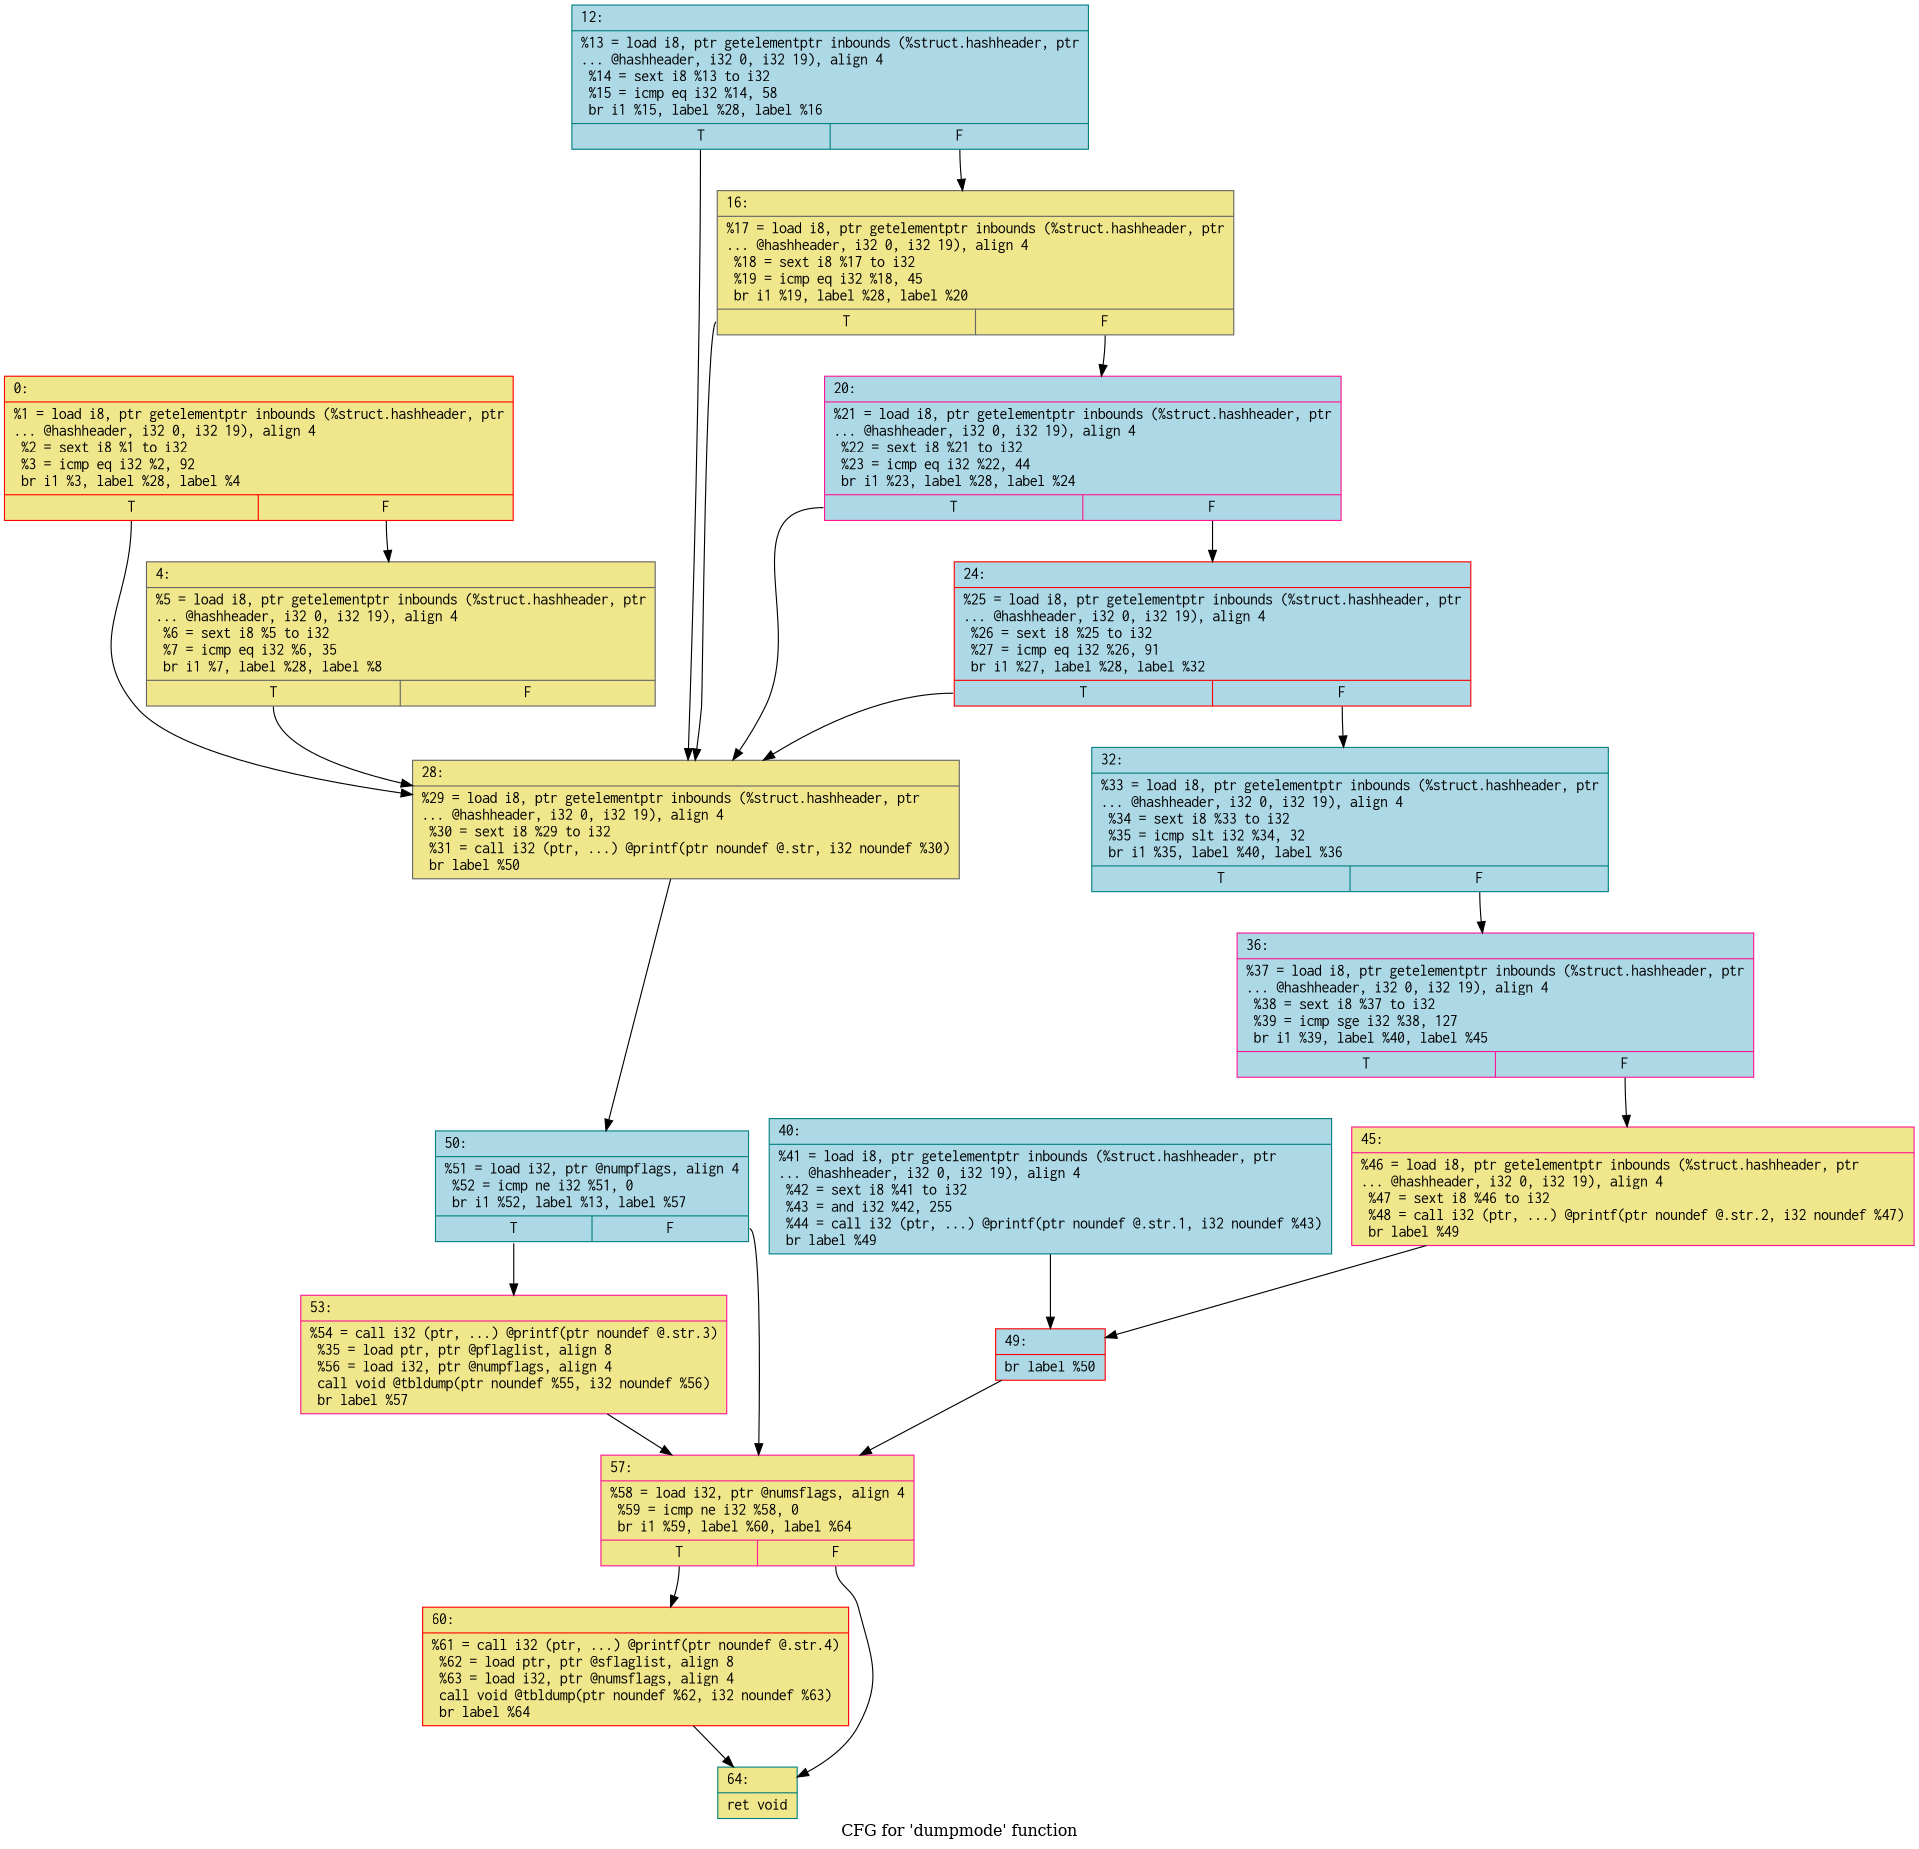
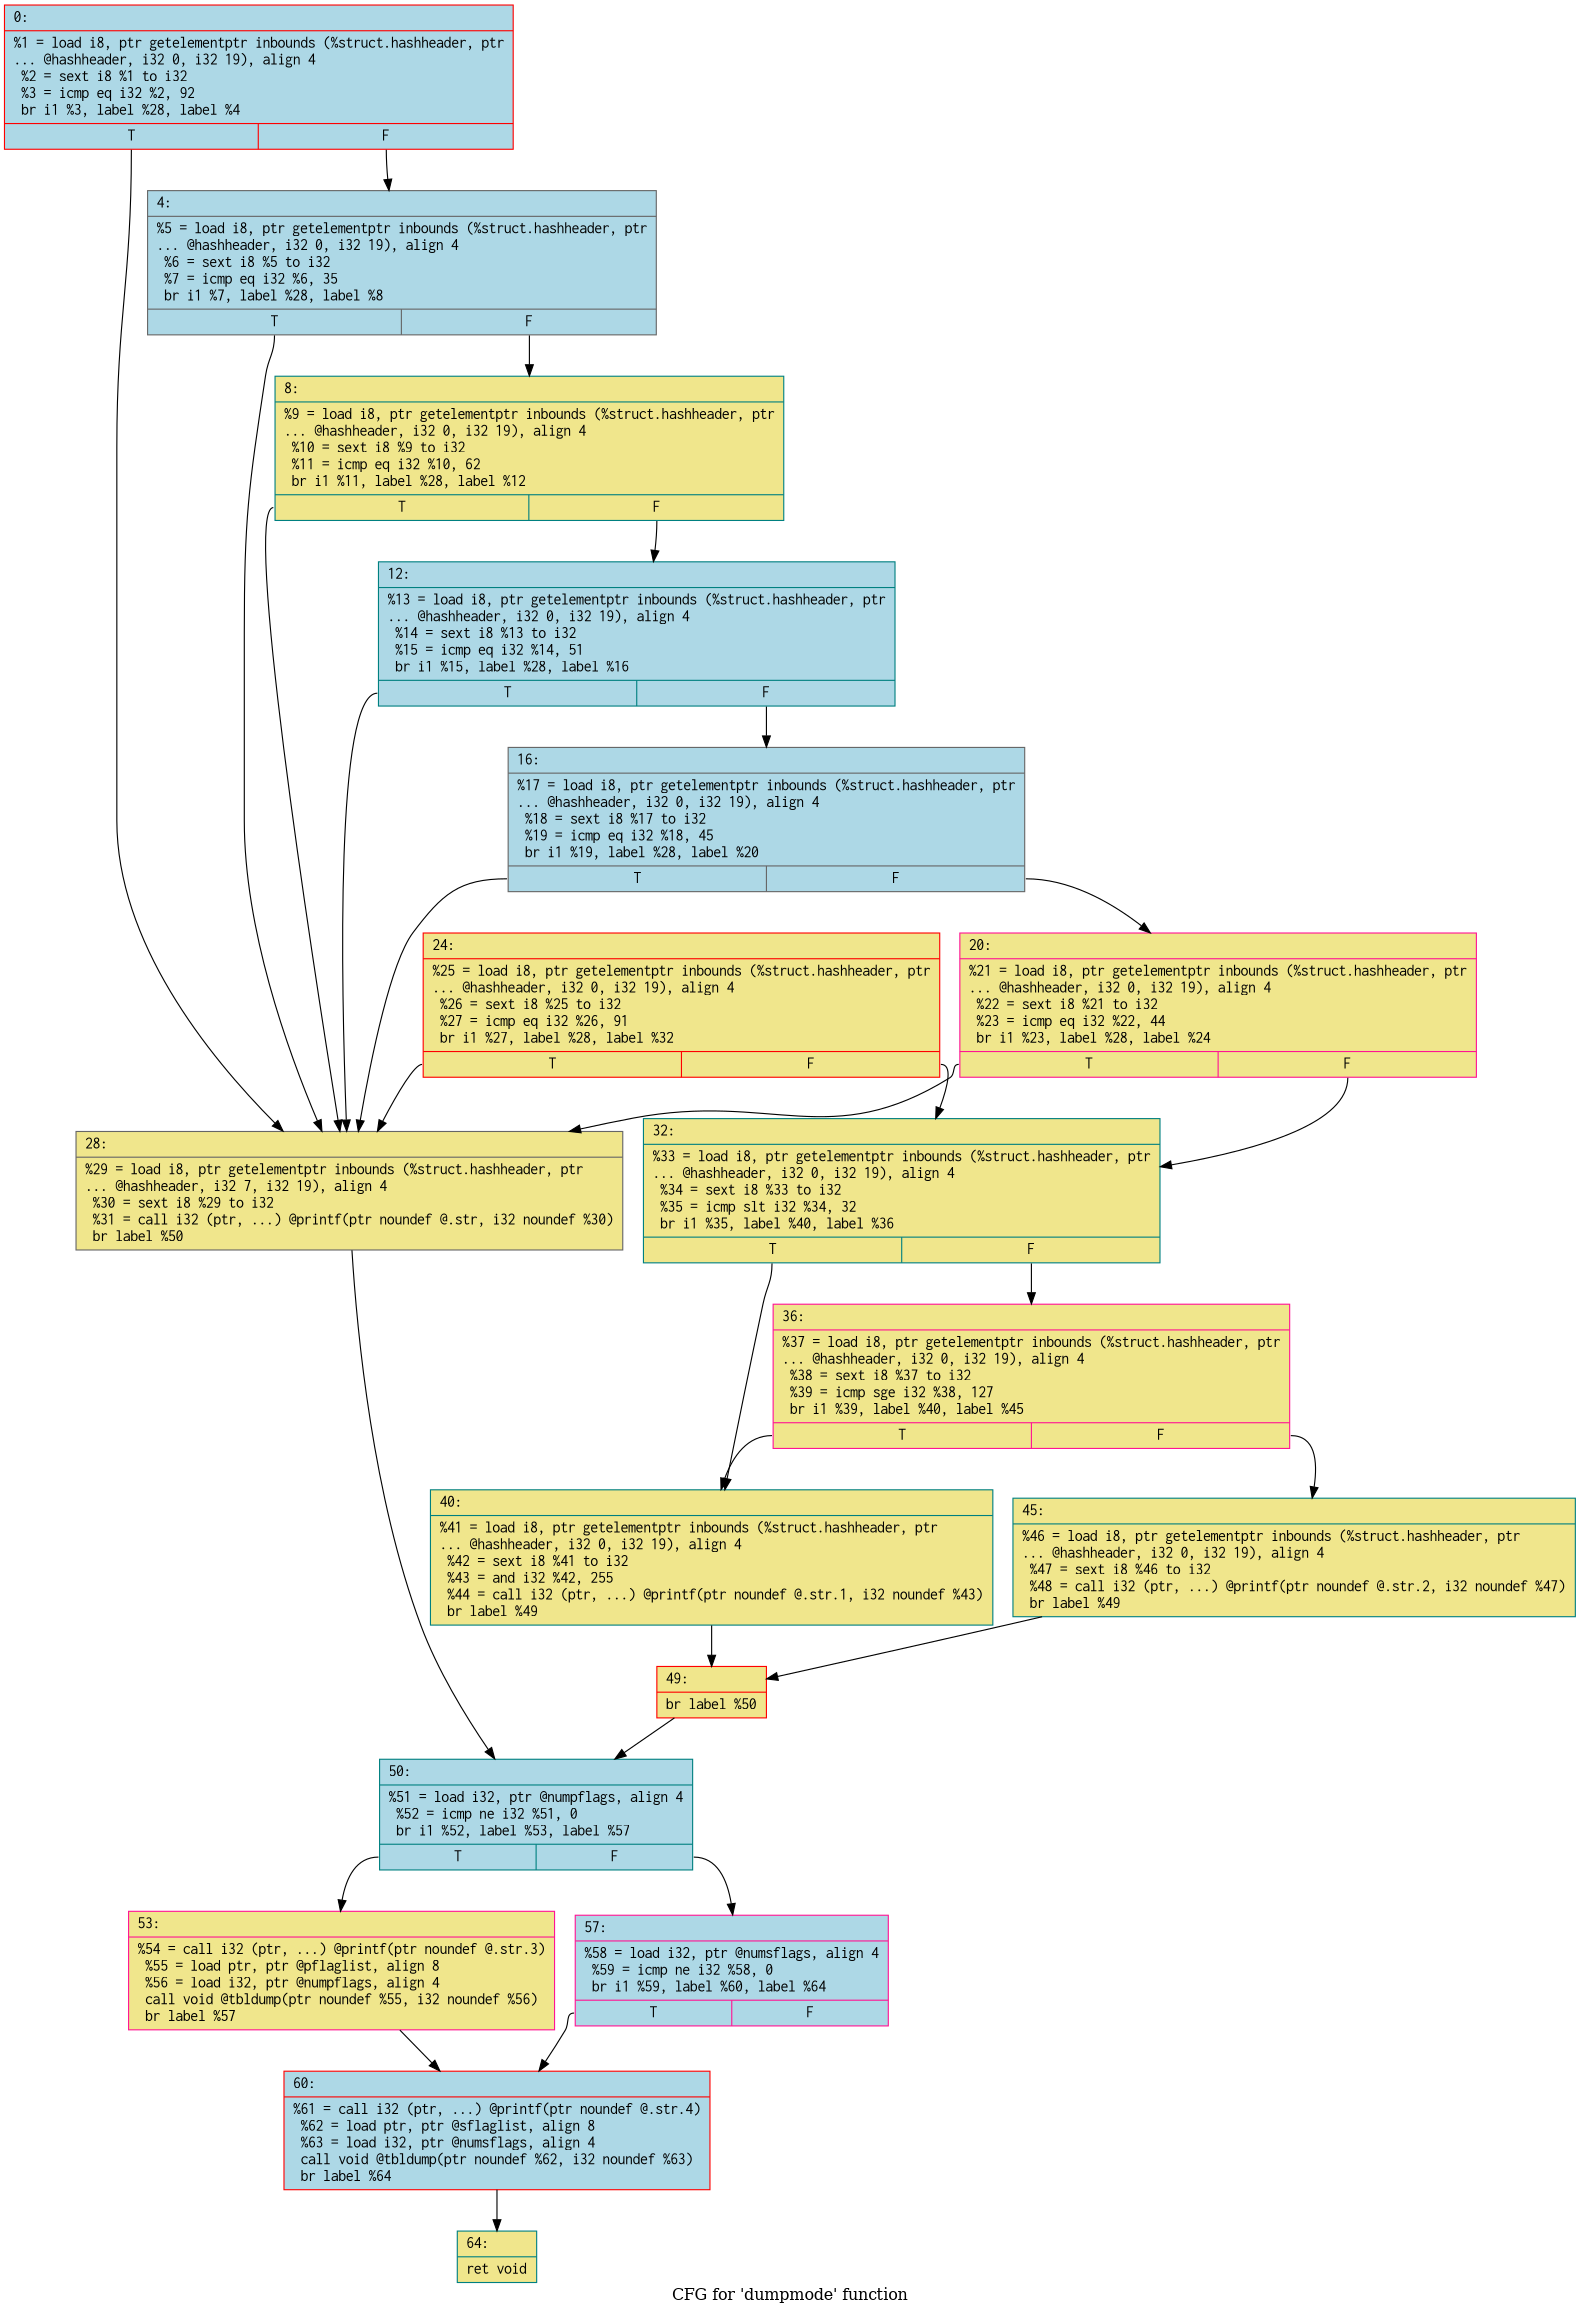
(679, 93) -> (486, 650)
(976, 263) -> (766, 820)
(259, 448) -> (259, 77)
none -> (529, 448)
(1083, 448) -> (1218, 1005)
(1213, 536) -> (1272, 1140)
(401, 634) -> (402, 263)
(1213, 634) -> (681, 1005)
(573, 815) -> (236, 1186)
(1350, 820) -> (902, 1191)
(1495, 1005) -> (1031, 1376)
(1050, 1186) -> (712, 1557)
(1633, 1186) -> (1294, 1557)
(566, 1202) -> (510, 1831)
(461, 1350) -> (289, 1966)
(1050, 1355) -> (712, 1692)
none -> (749, 1371)
(936, 1415) -> (649, 1735)
(635, 1431) -> (416, 2046)
none -> (742, 1449)
(757, 1510) -> (732, 1971)
(636, 1666) -> (497, 2130)
(873, 1678) -> none
